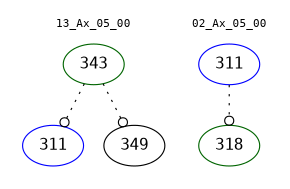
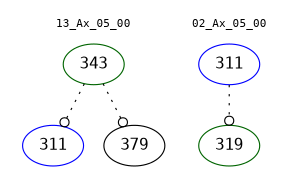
(134, 146) -> (134, 146)
(229, 146) -> (229, 146)
